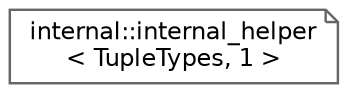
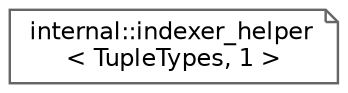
(174, 47) -> (174, 47)
